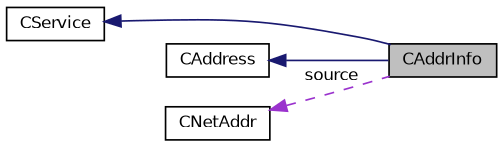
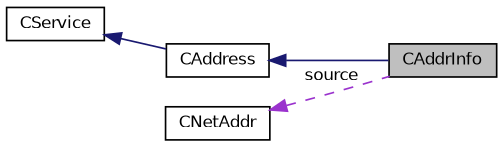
(257, 22) -> (143, 44)
